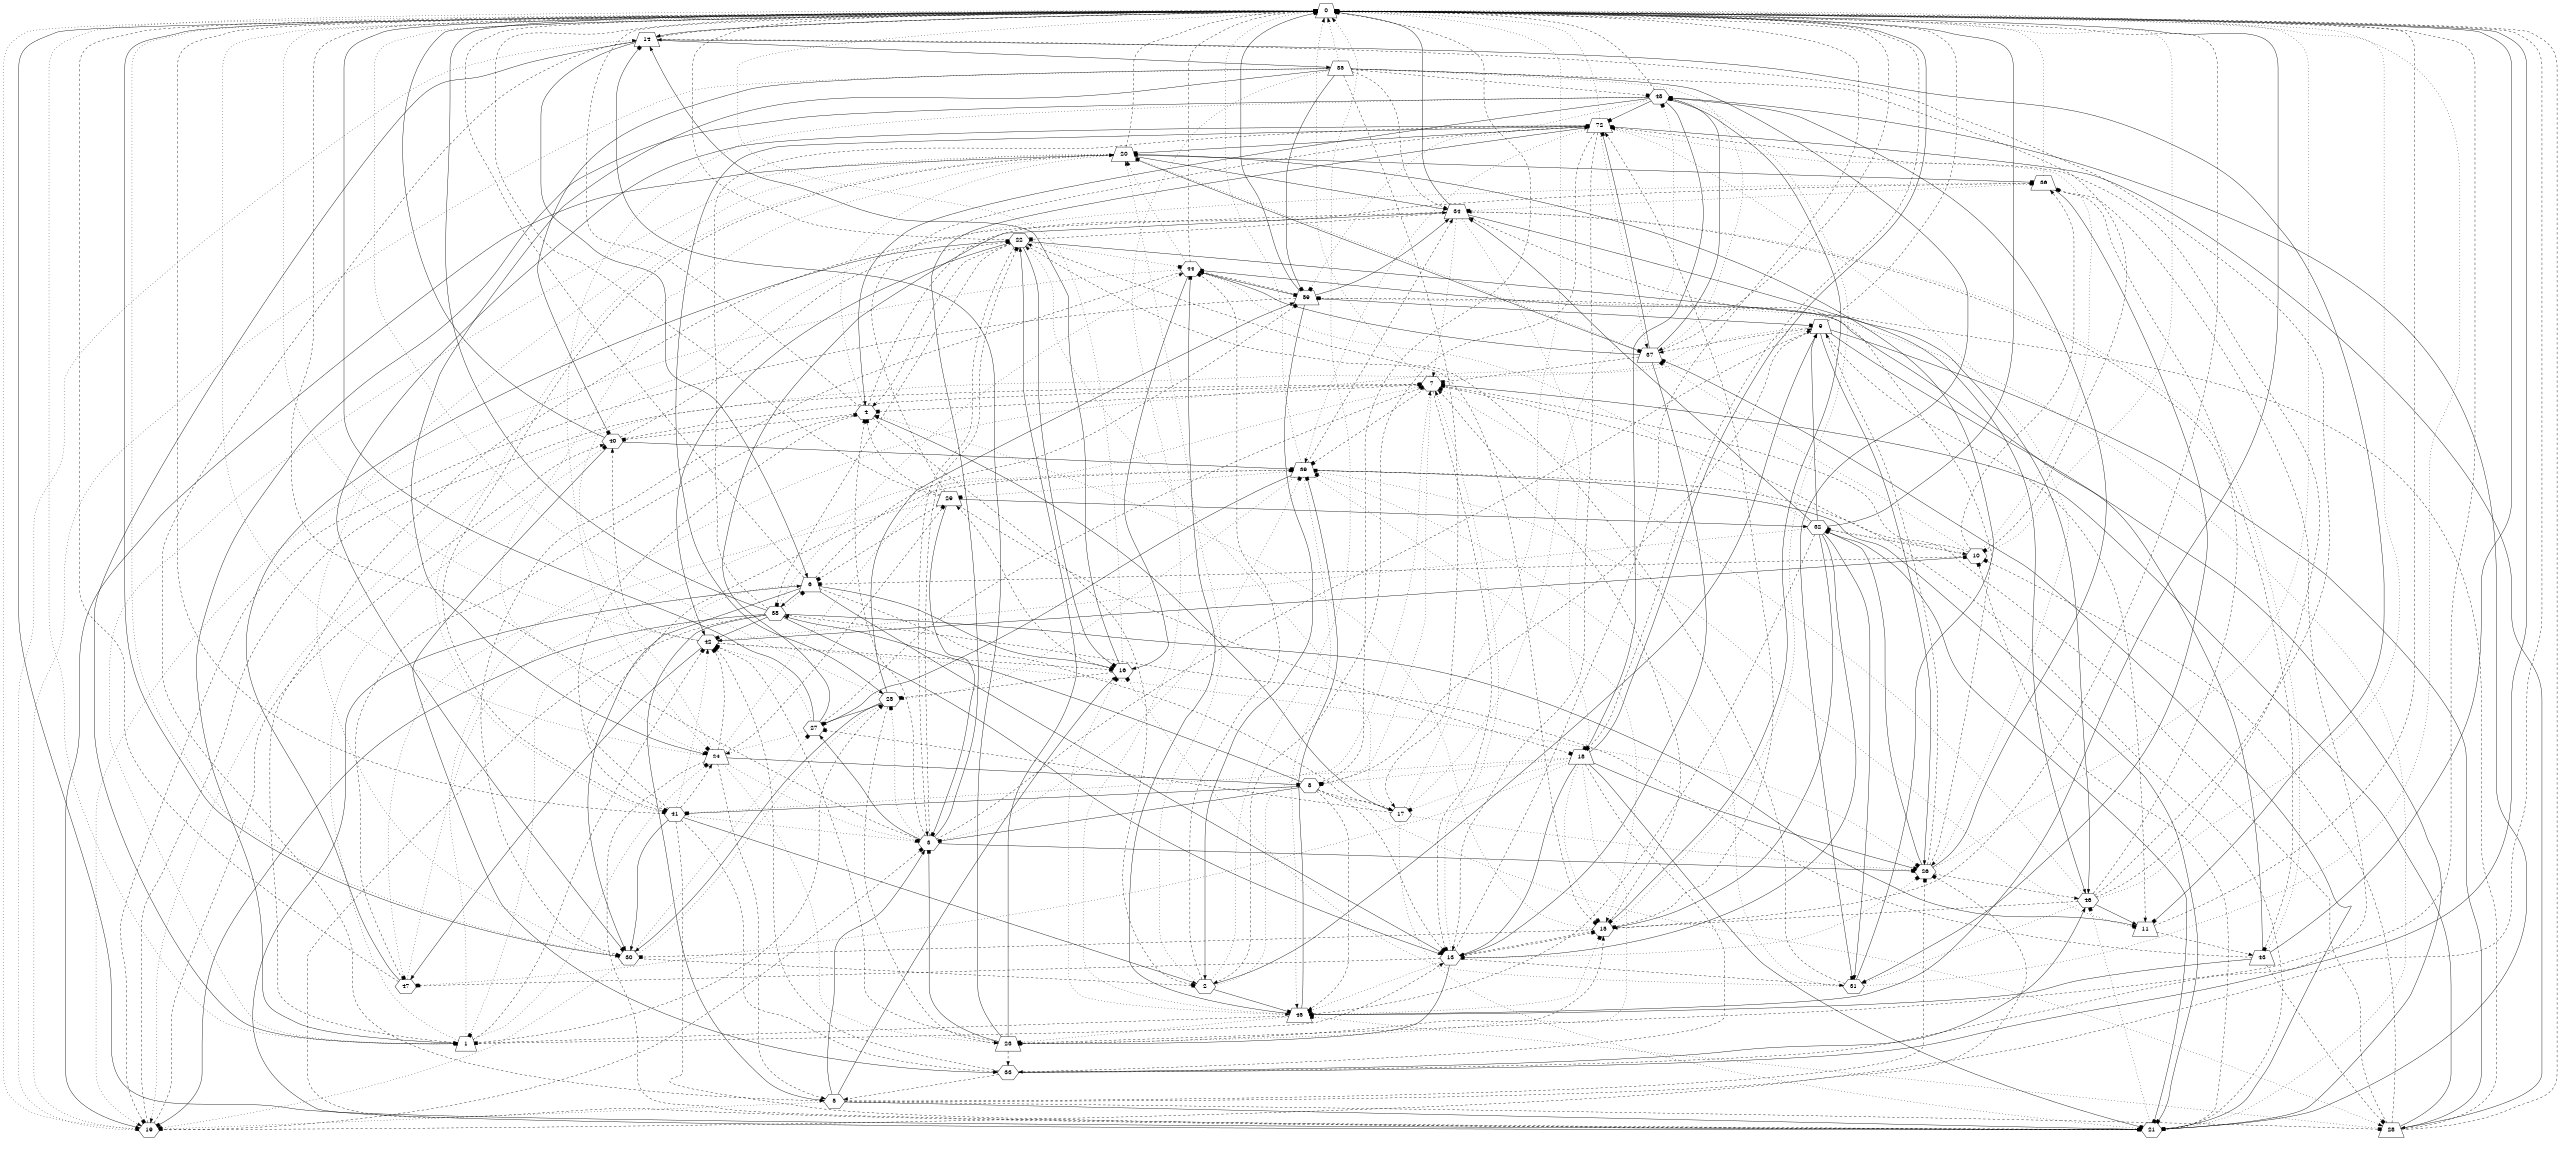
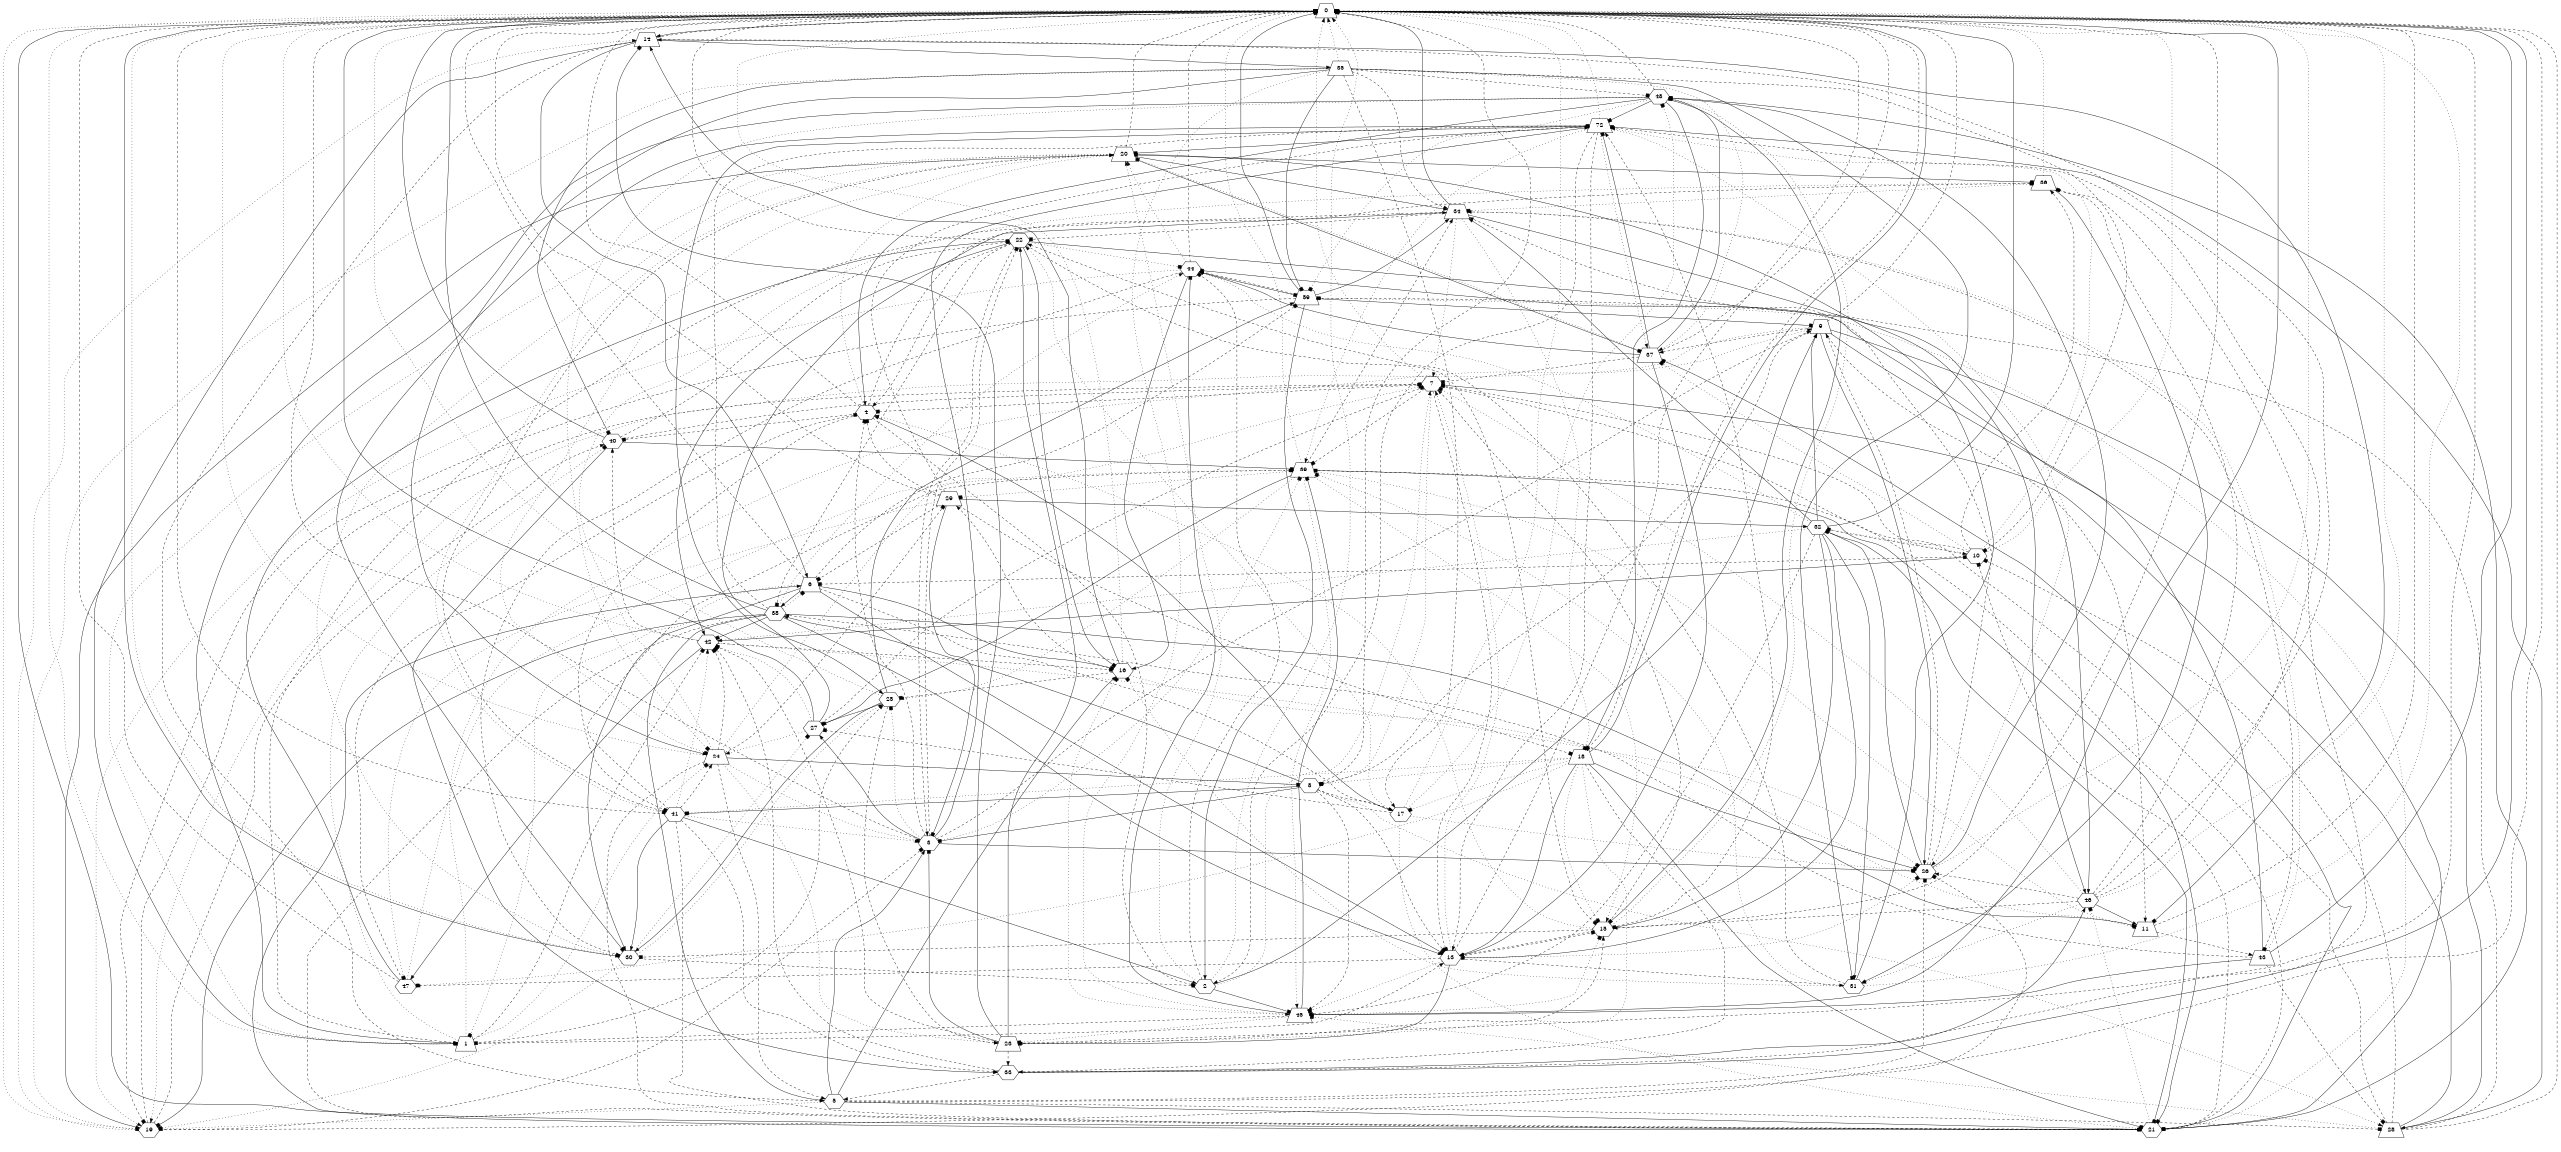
none -> (1642, 763)
(2004, 886) -> (2005, 885)
